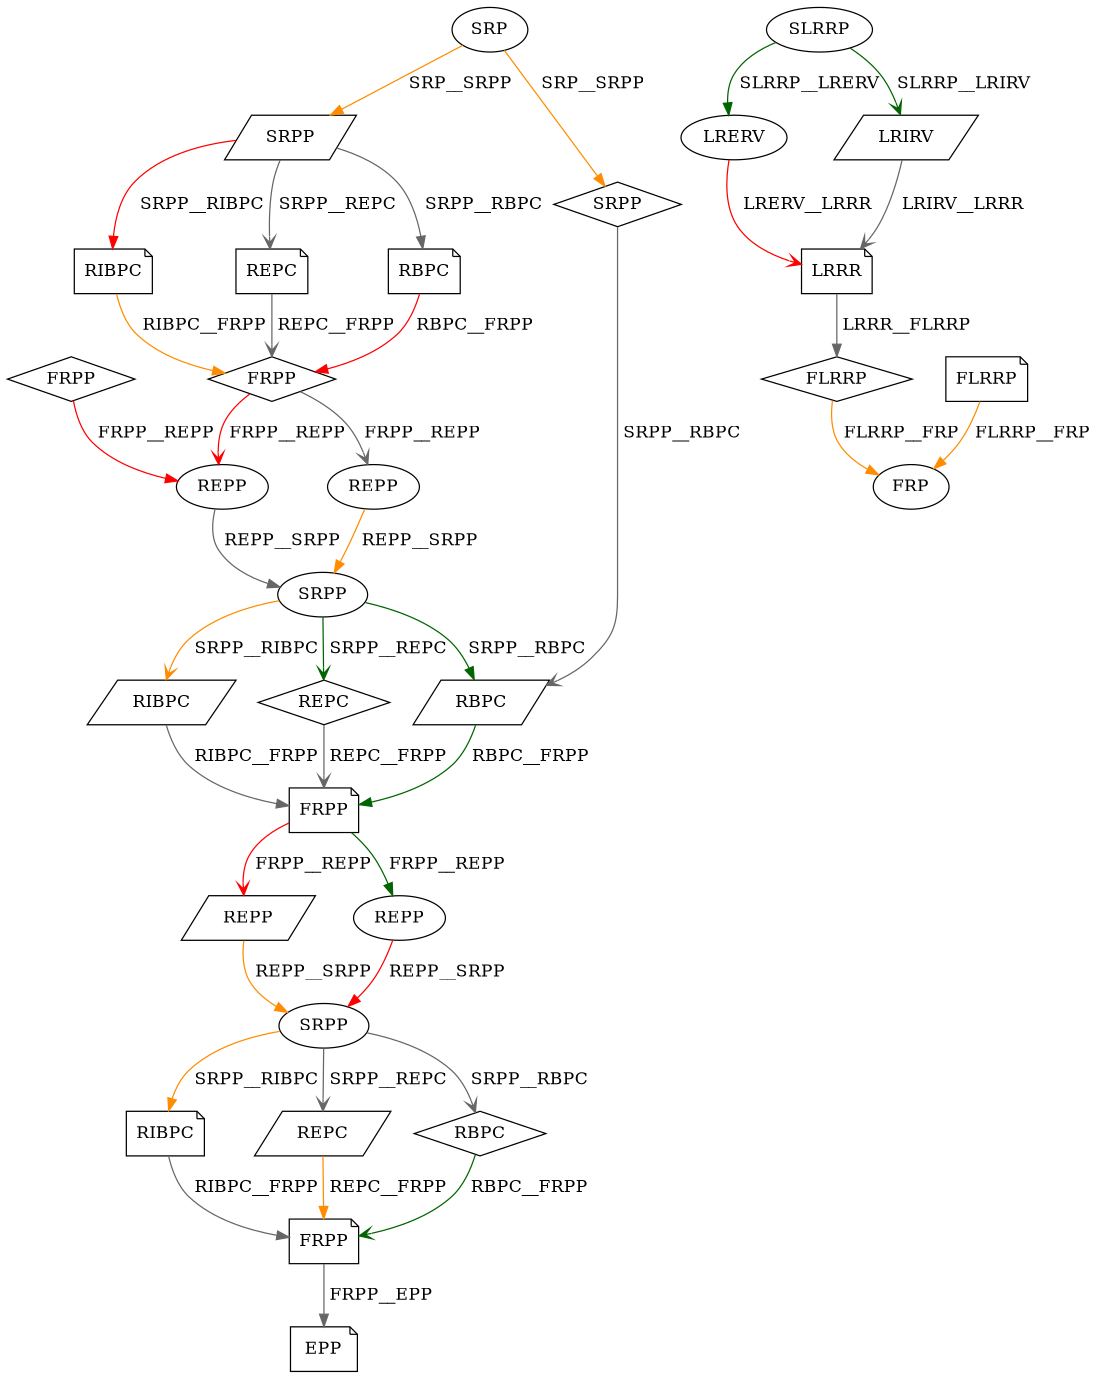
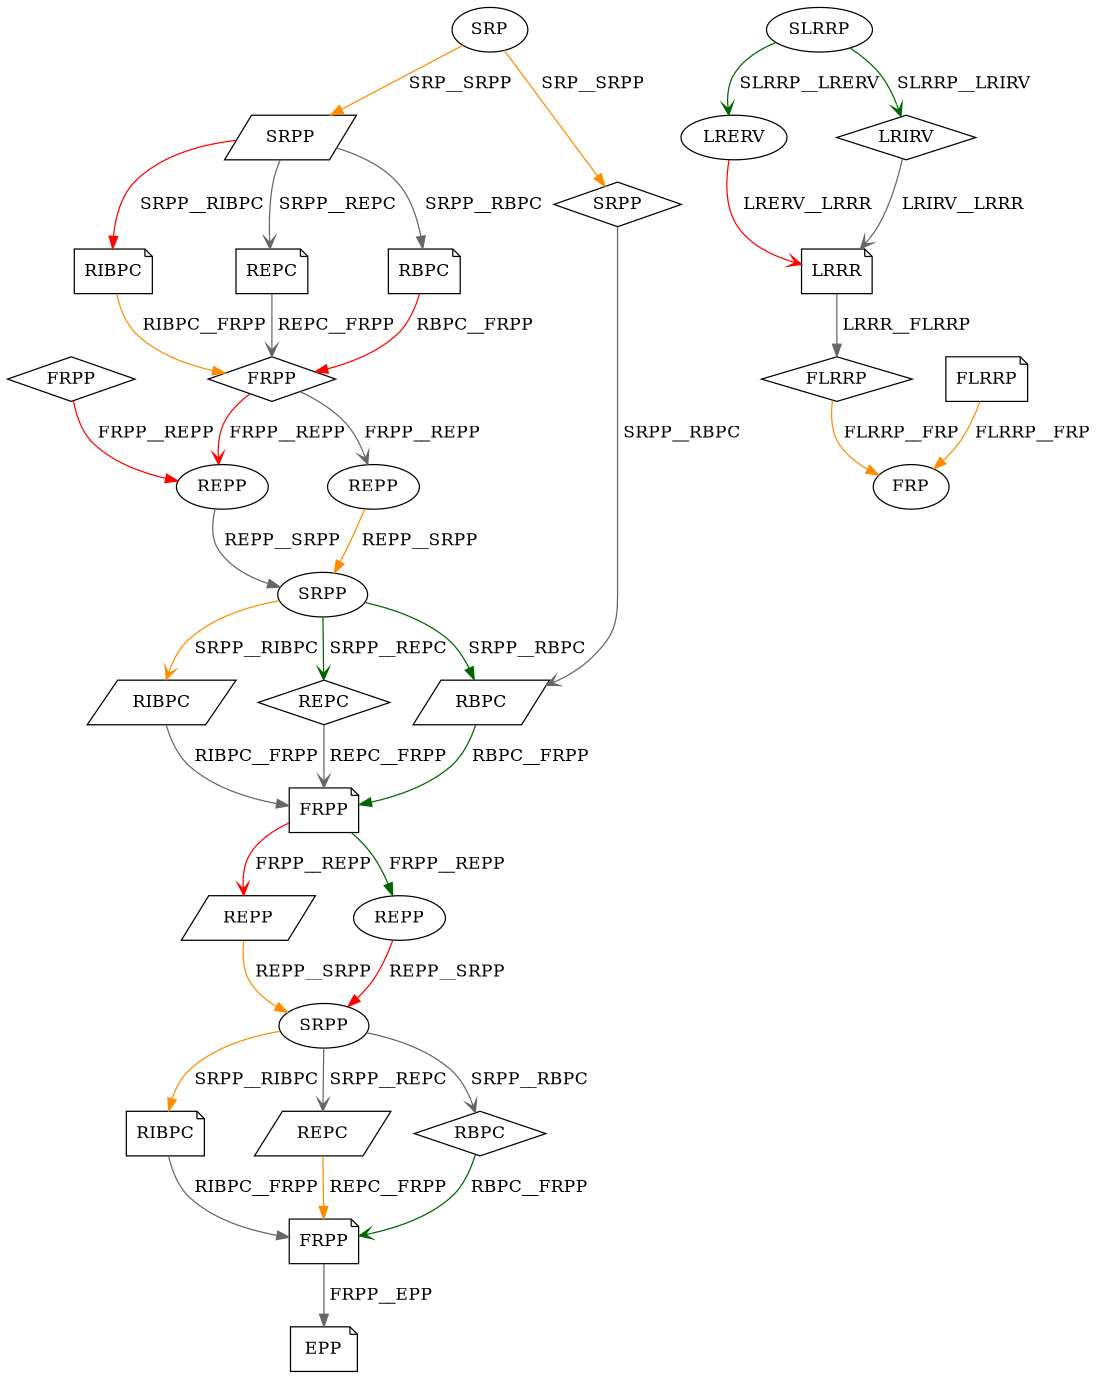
(741, 65) -> (741, 65)
(906, 138) -> (906, 138)
